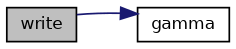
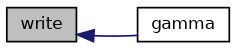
(99, 13) -> (116, 36)
